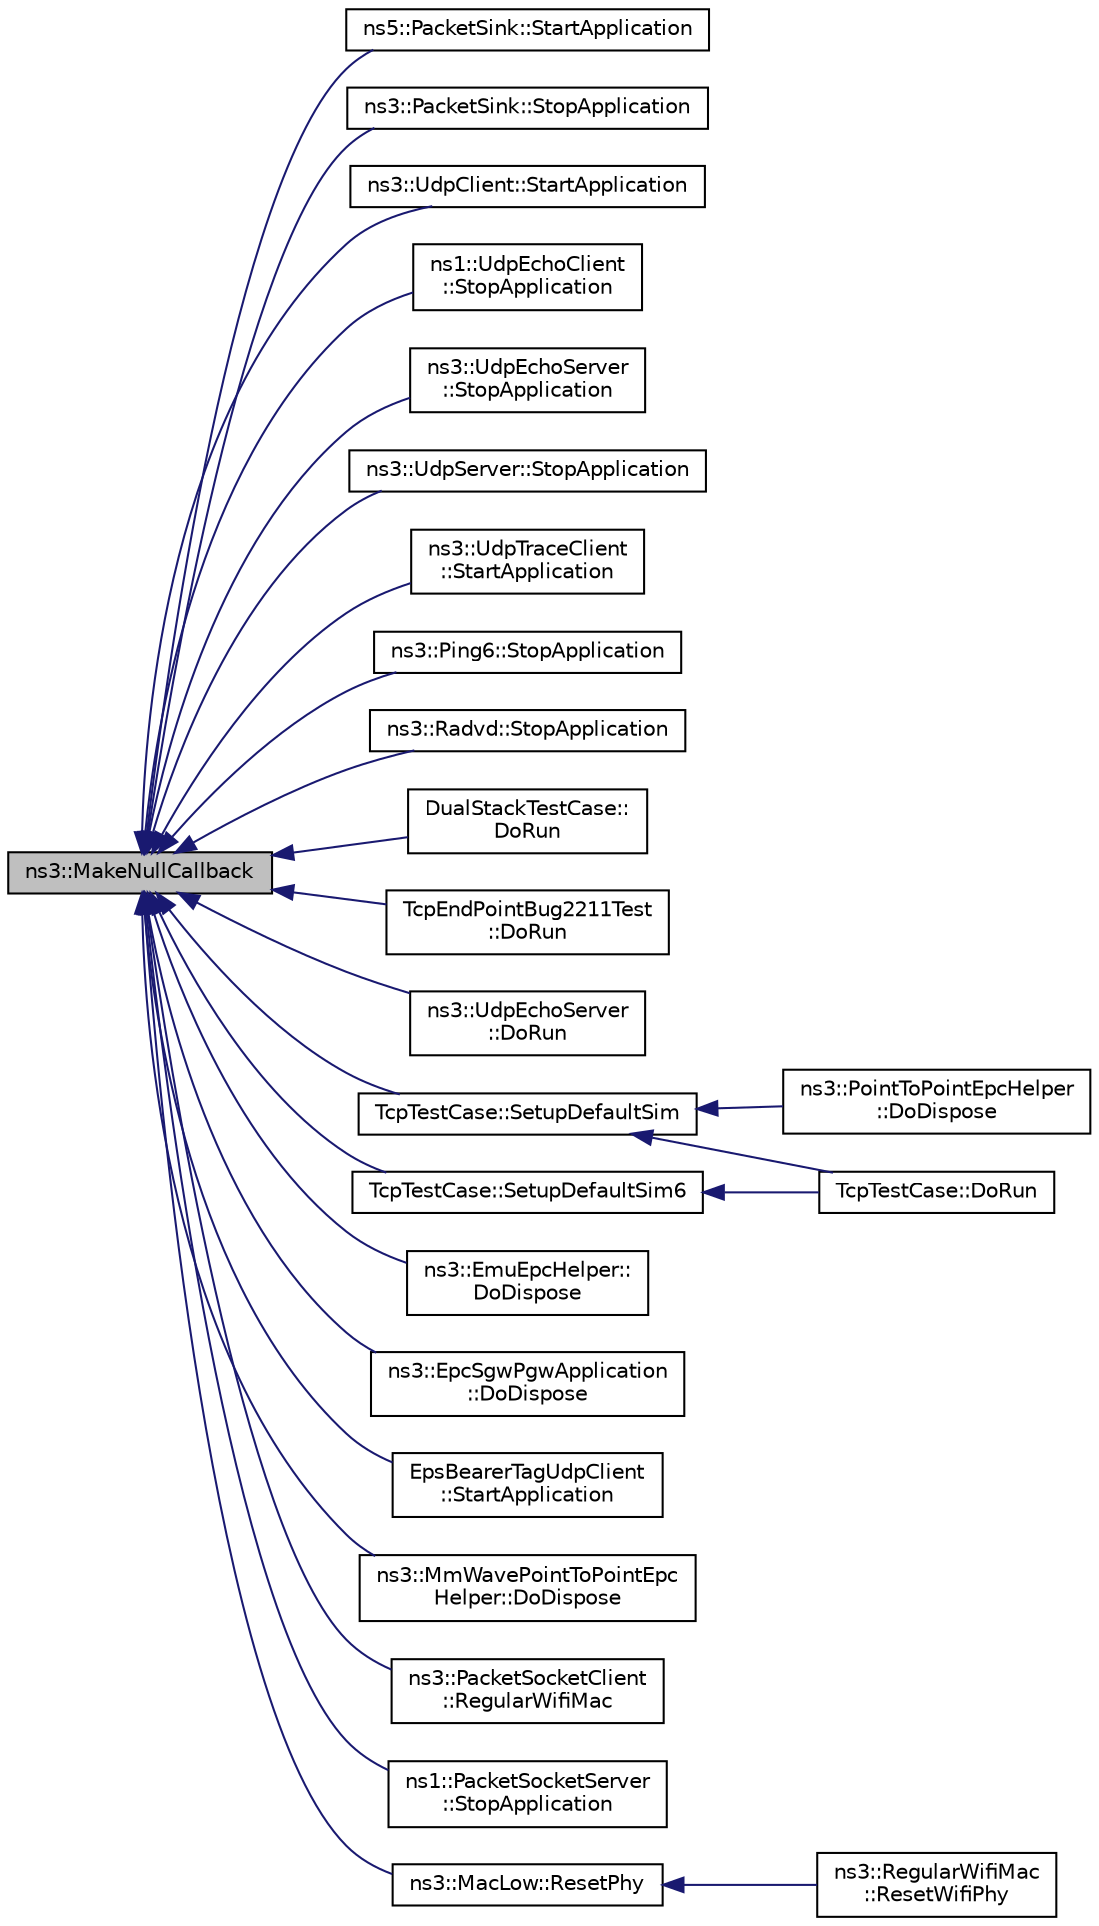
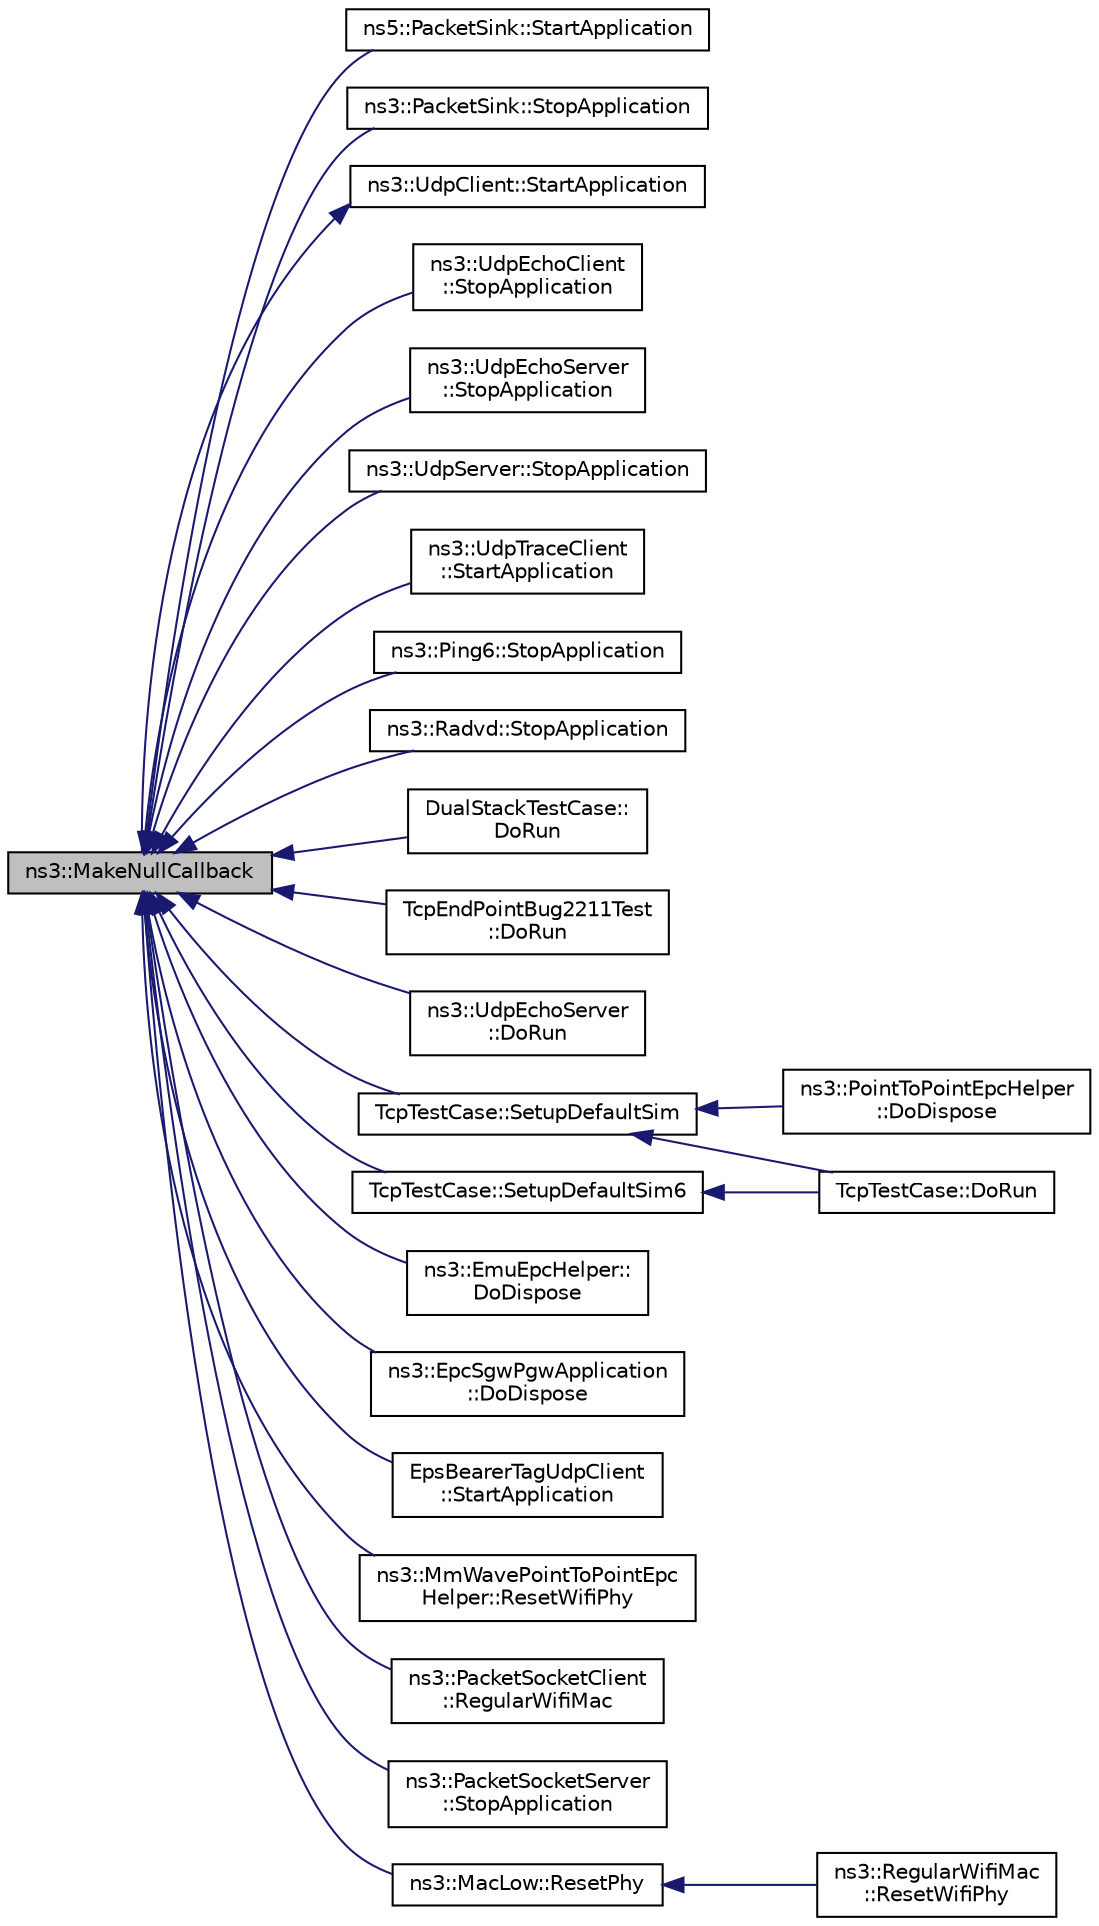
(528, 277) -> (528, 277)
(269, 341) -> (182, 517)
(528, 1588) -> (528, 1588)
(528, 1794) -> (528, 1794)
